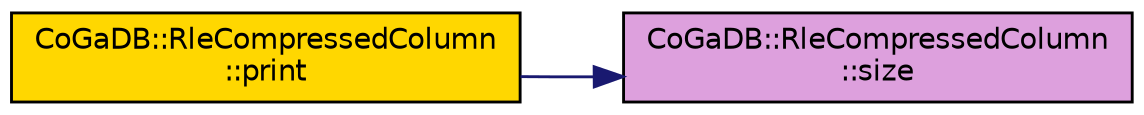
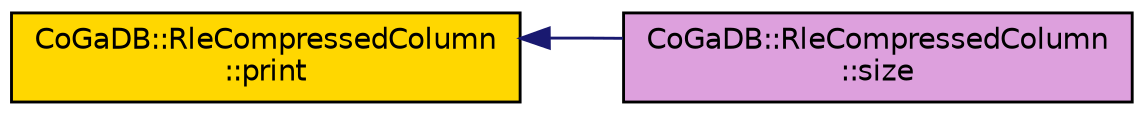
(557, 77) -> (587, 38)
